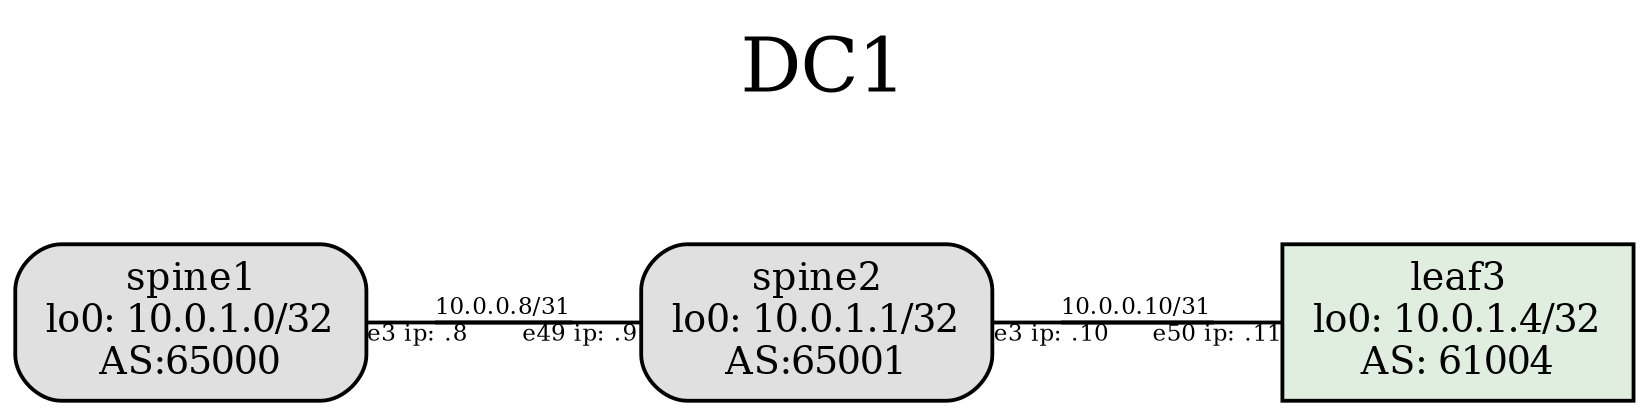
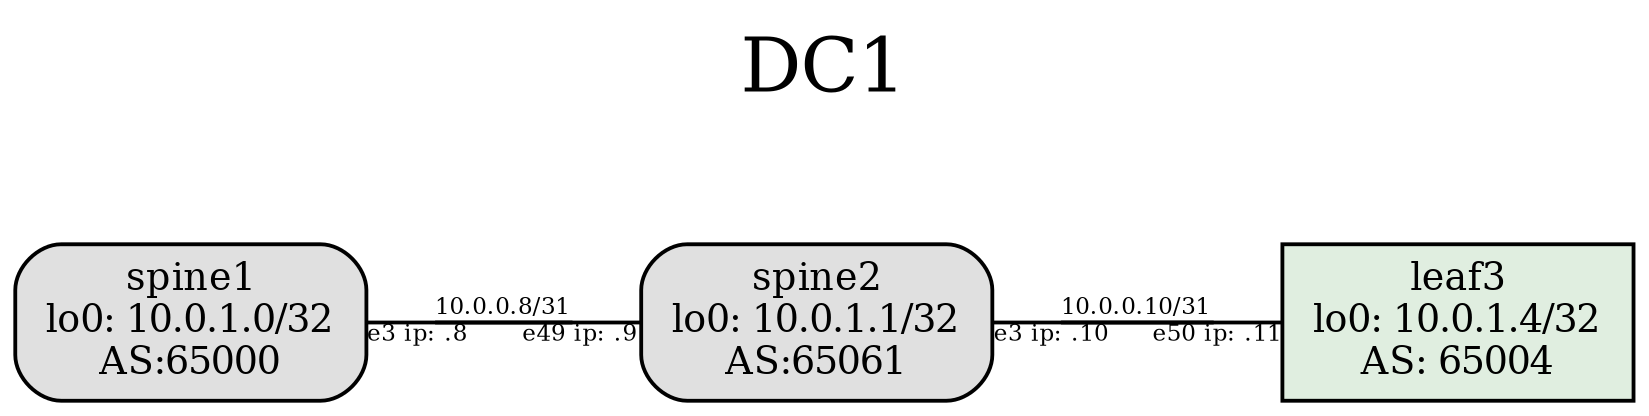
(817, 323) -> (817, 323)
(1458, 323) -> (1458, 323)
